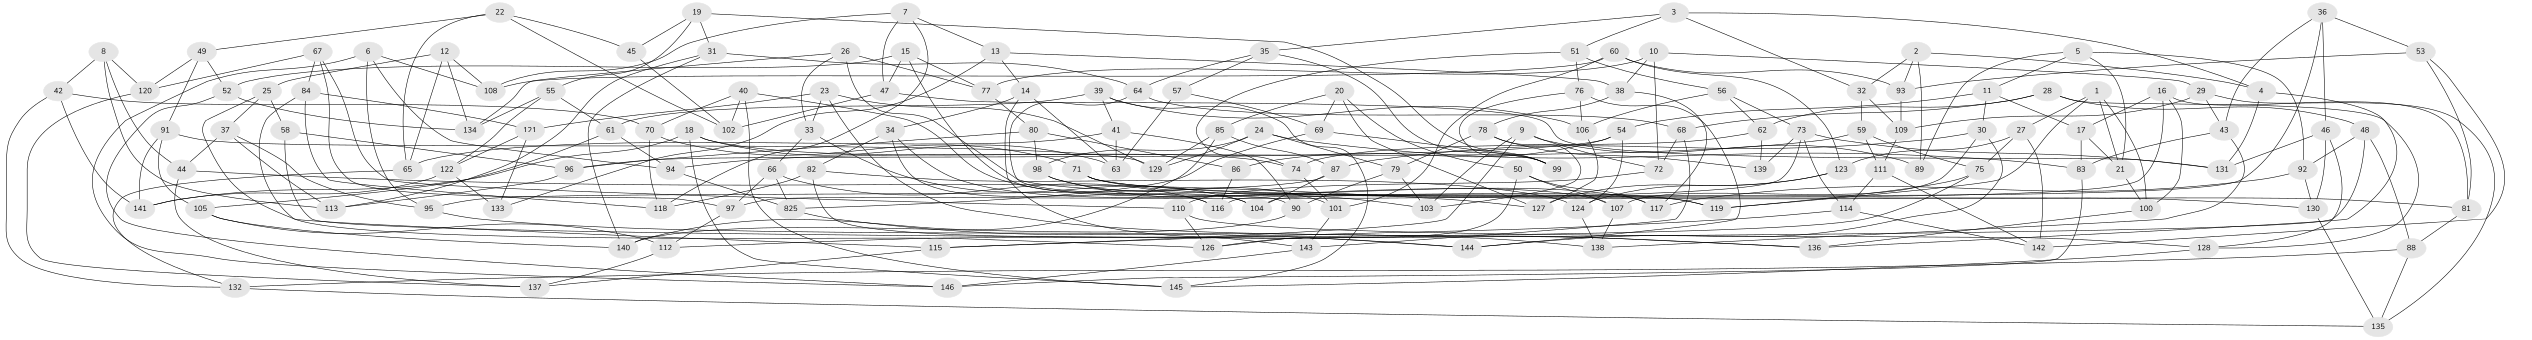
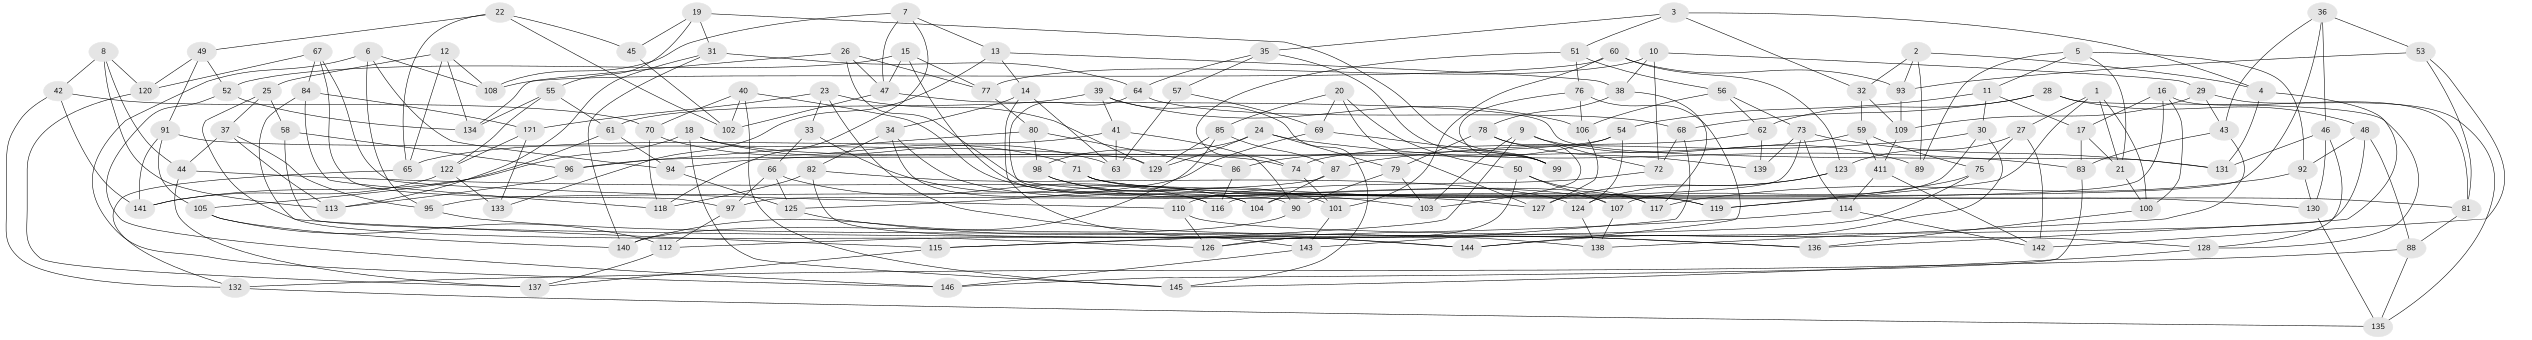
(804, 83) -> (865, 71)
(1880, 170) -> (1880, 170)
(791, 209) -> (791, 209)
